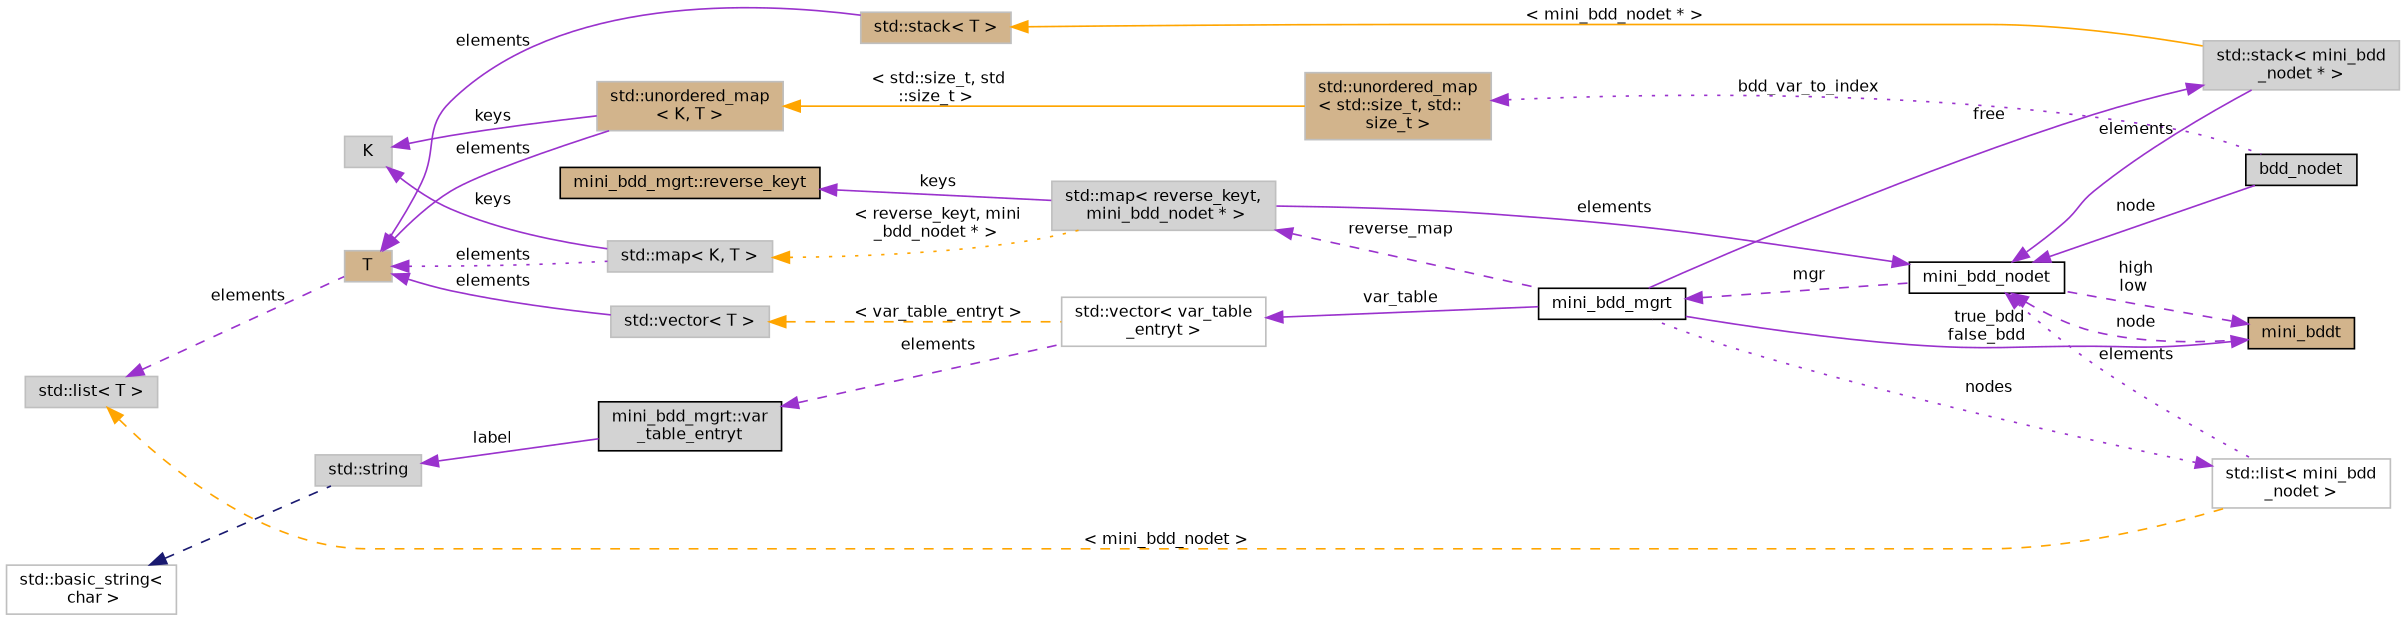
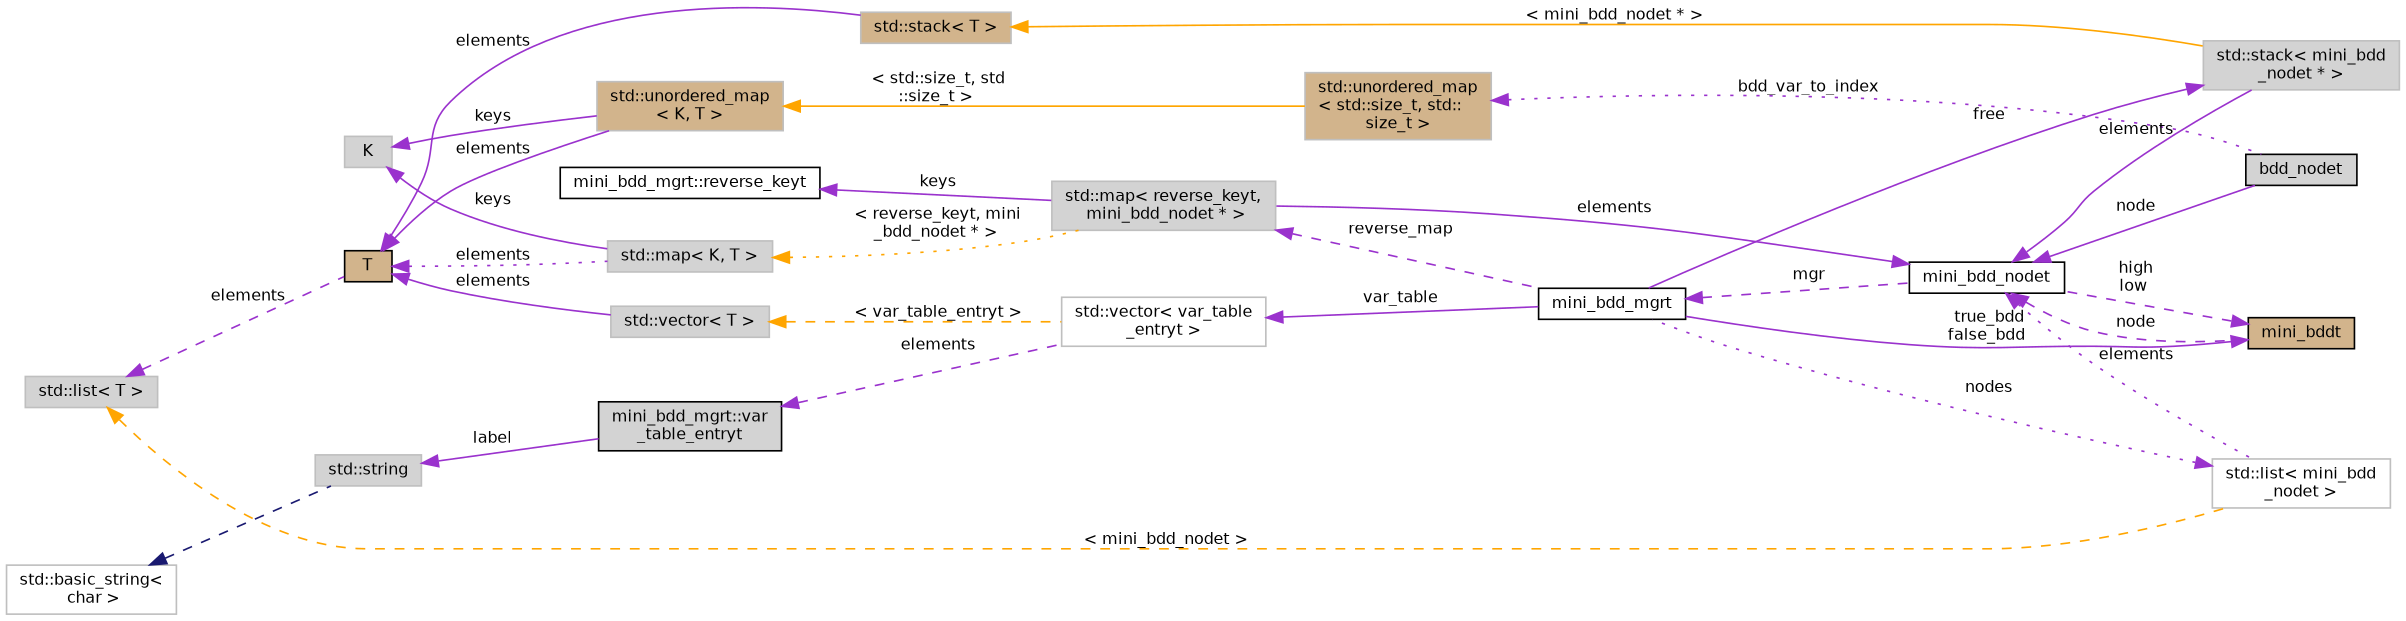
(690, 183) -> (690, 183)
(368, 266) -> (368, 266)
